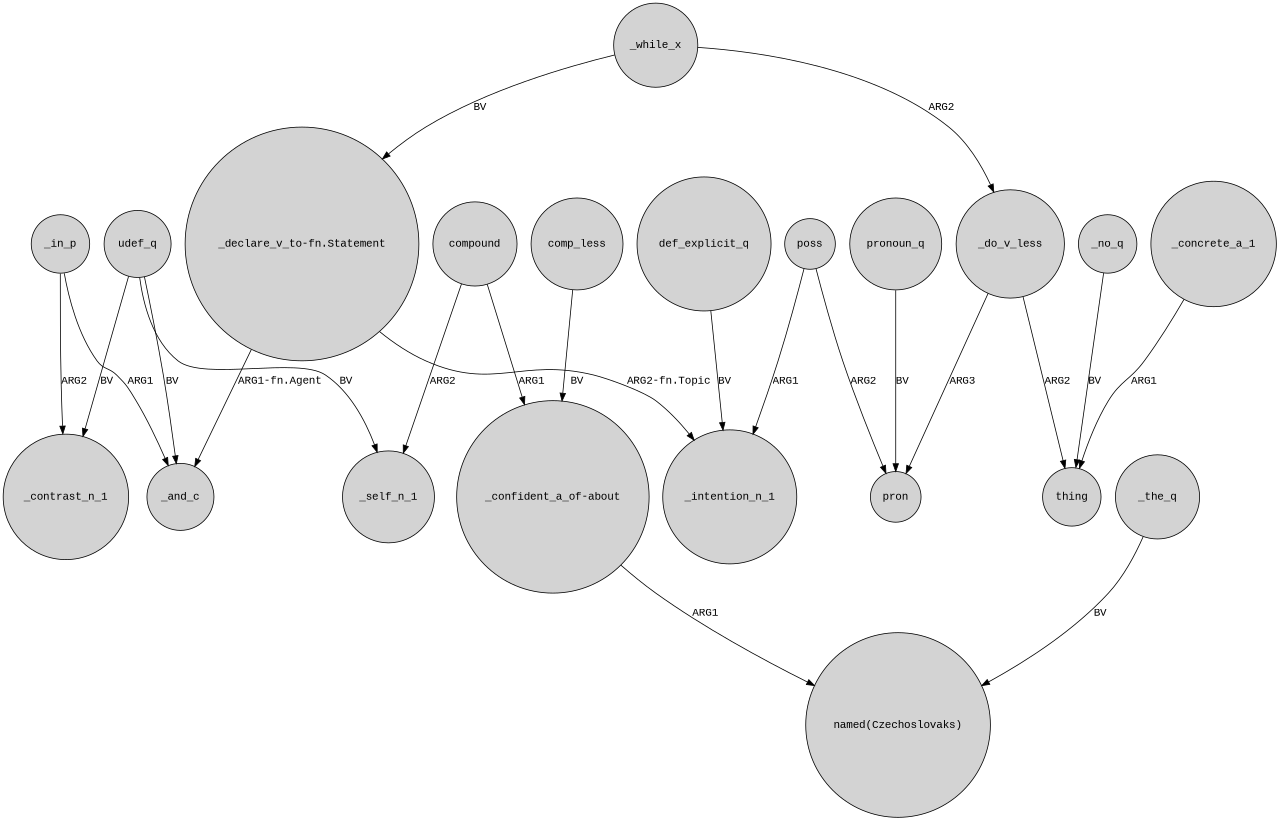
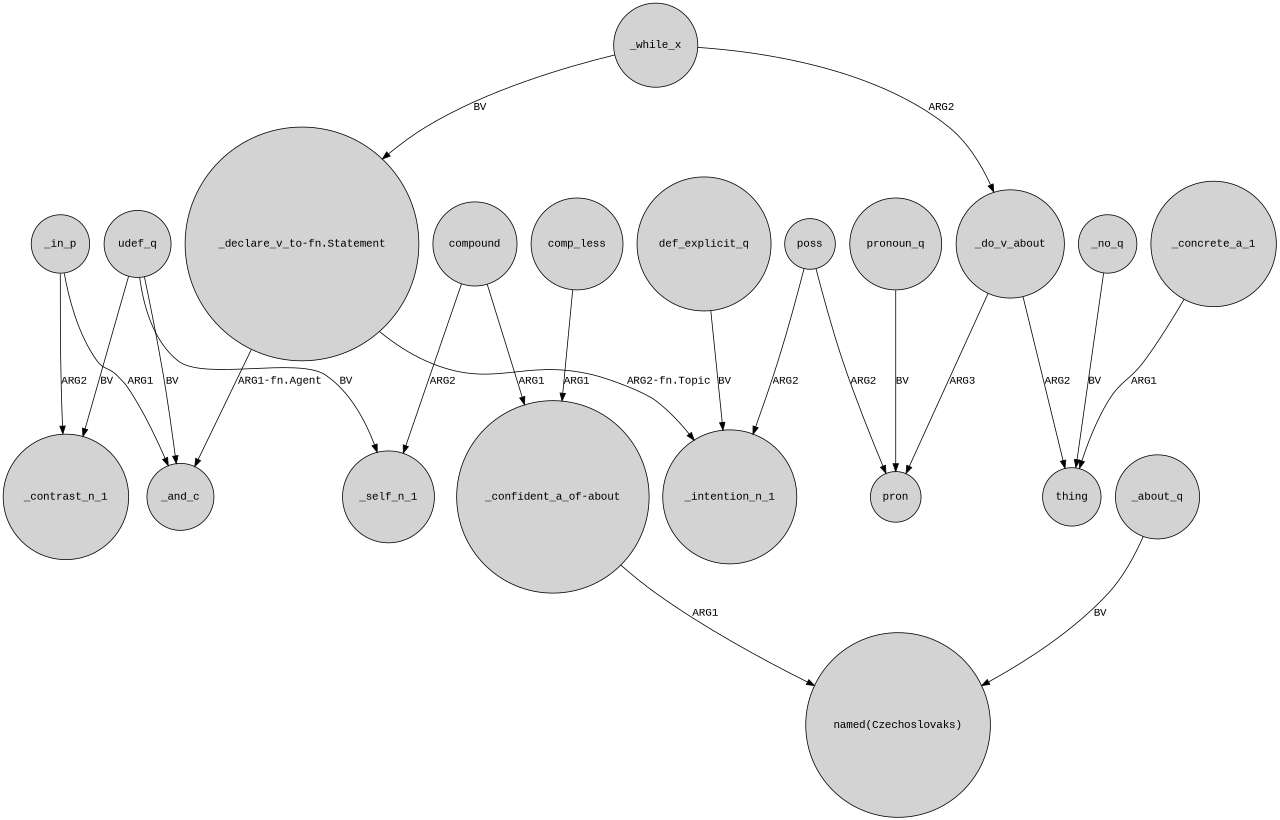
(1010, 244) -> (1010, 244)
(577, 381) -> (577, 381)
(786, 381) -> (786, 381)
(1158, 497) -> (1158, 497)
